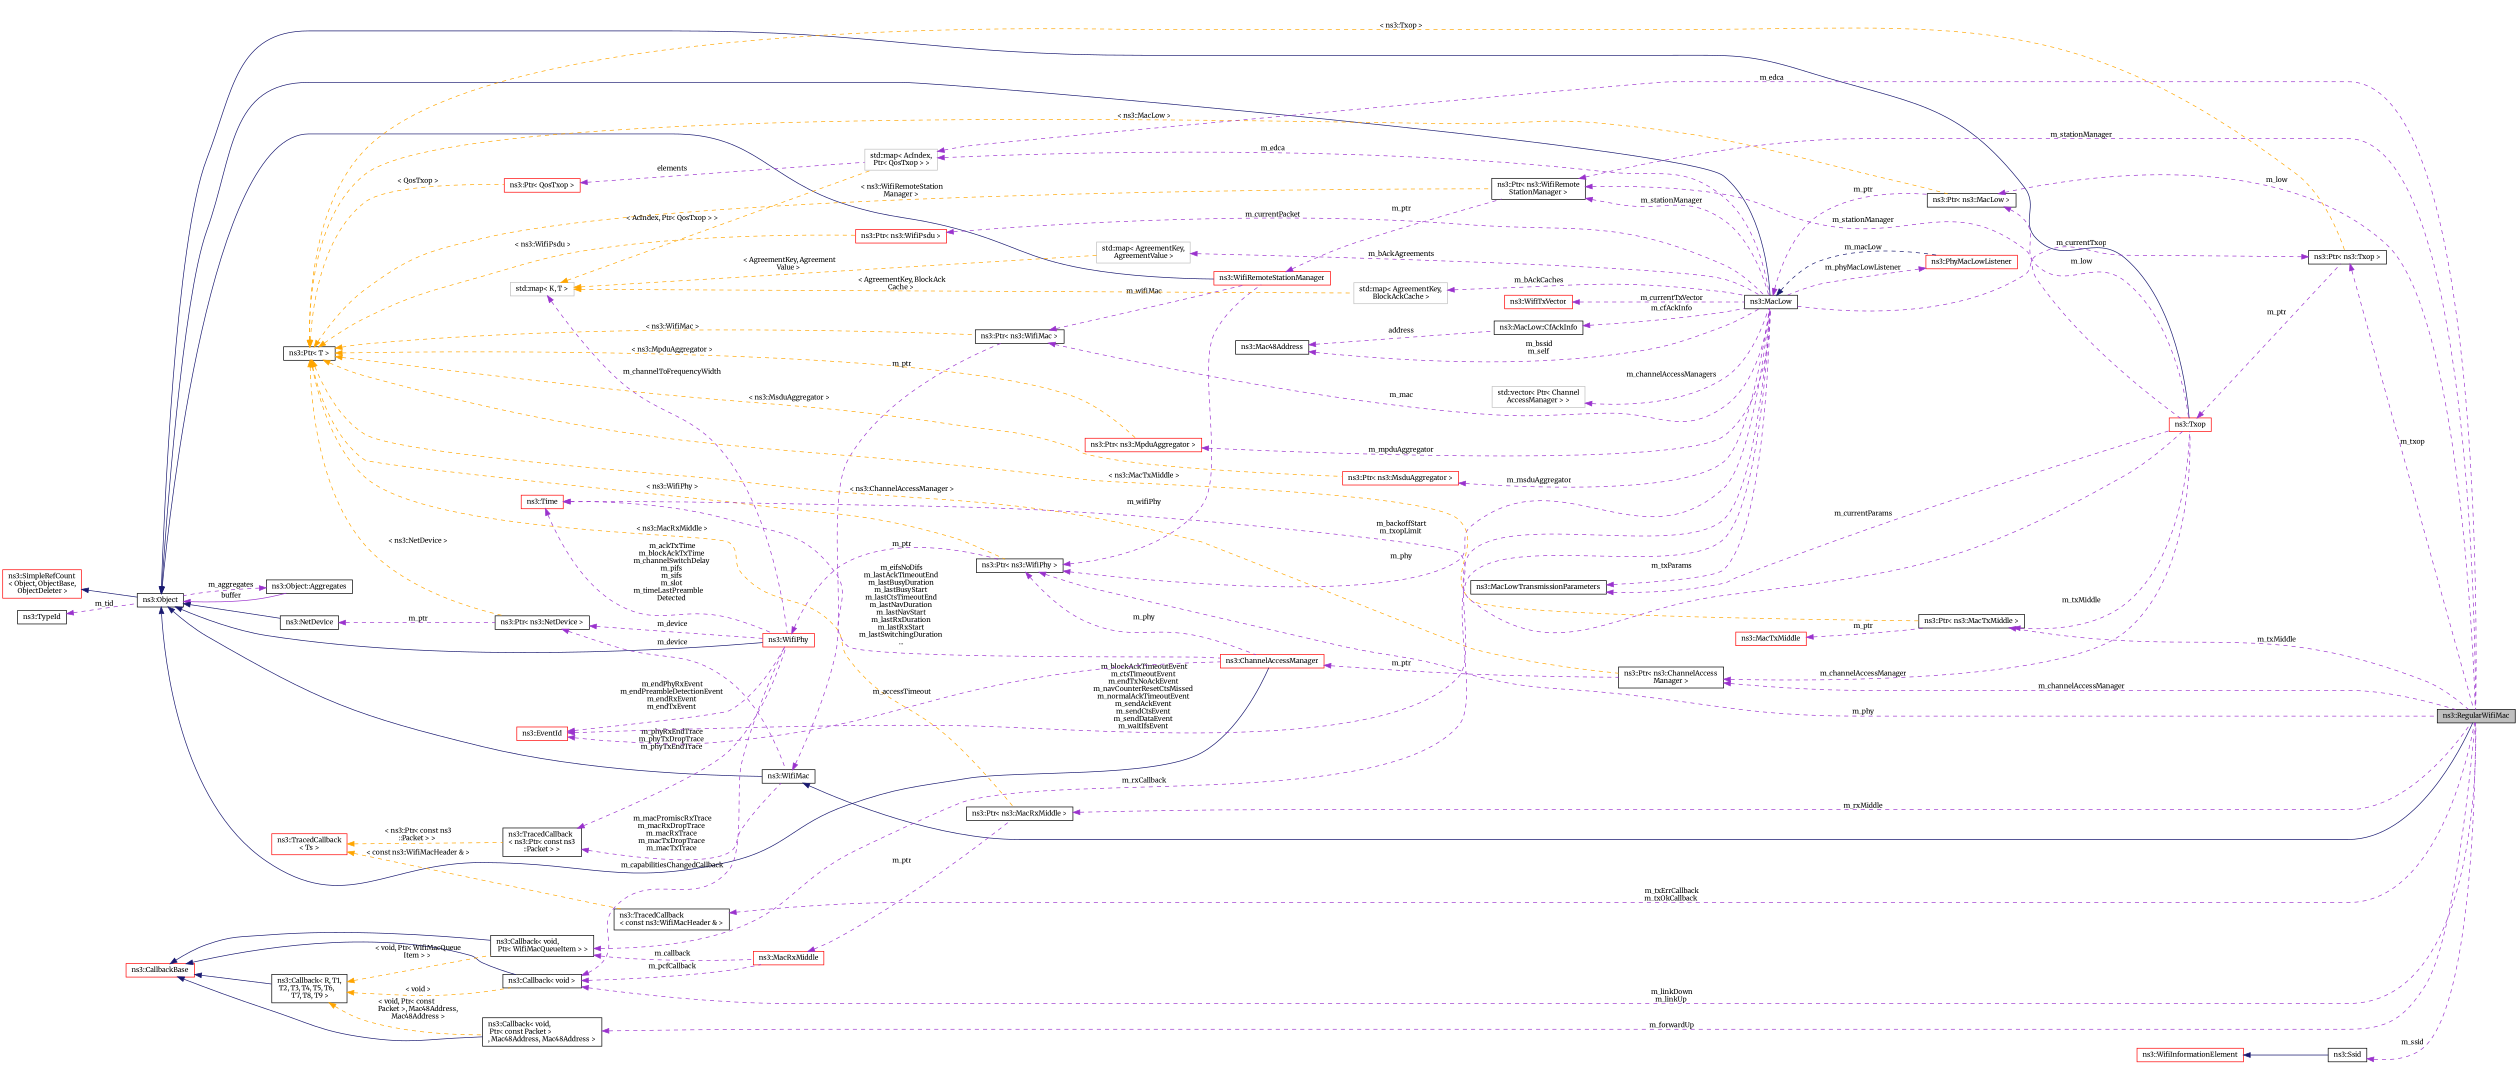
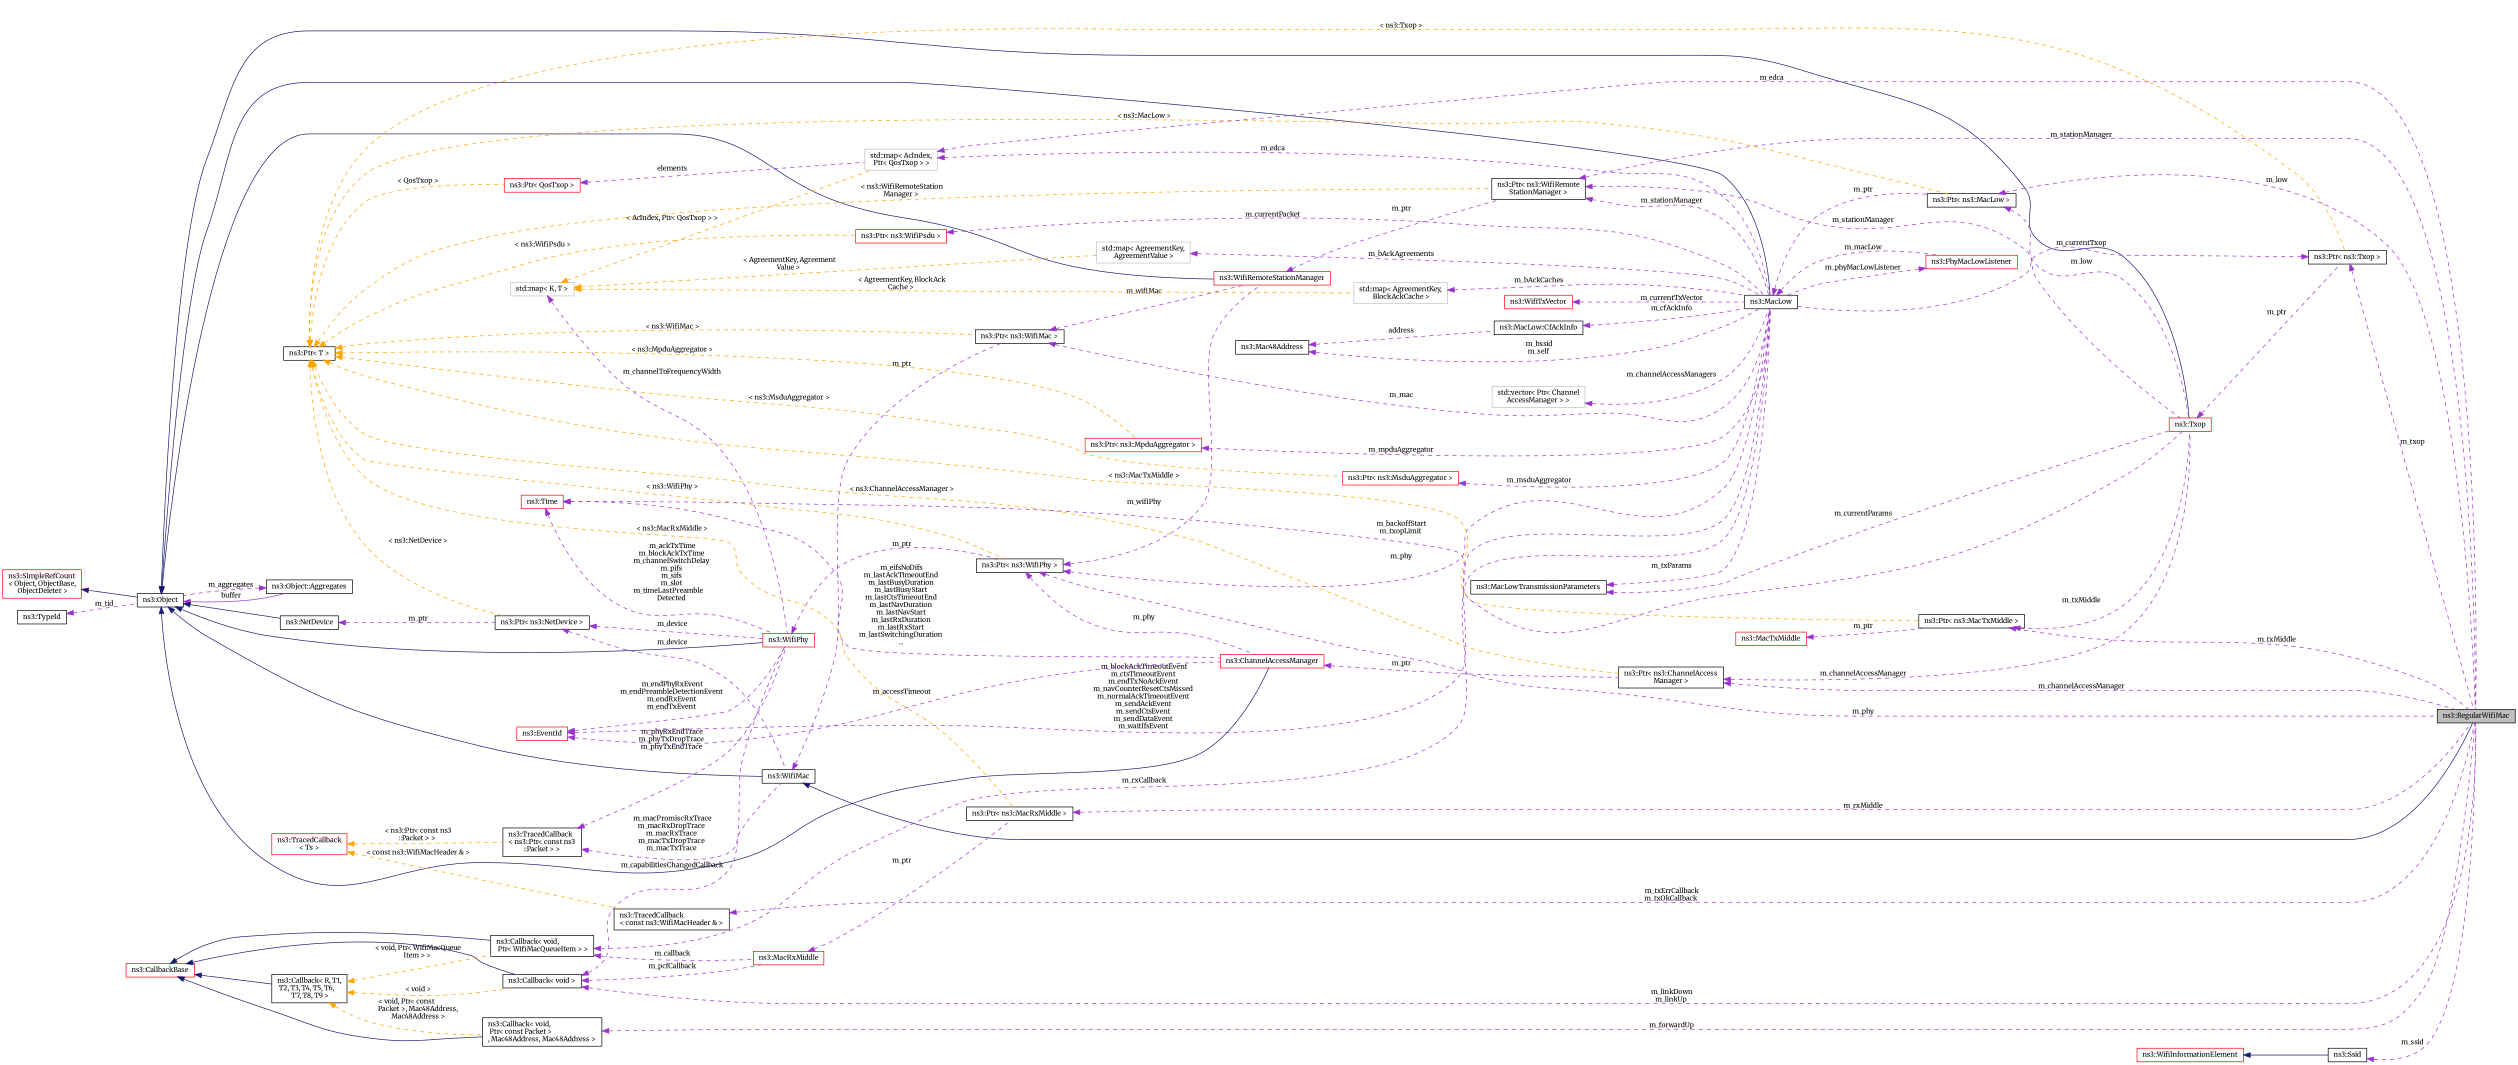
(1855, 253) -> (1855, 253)
